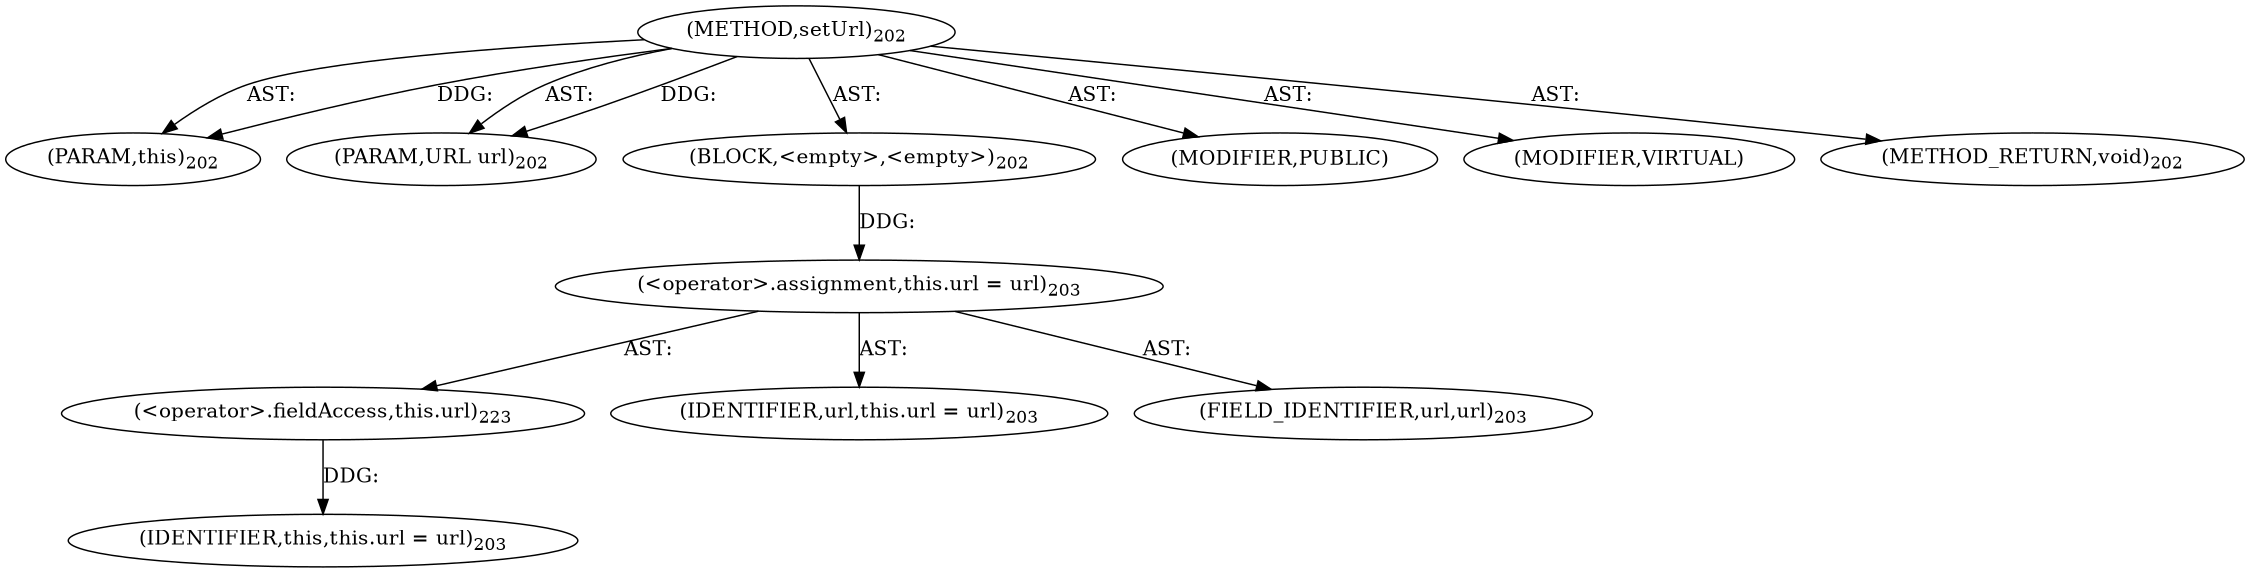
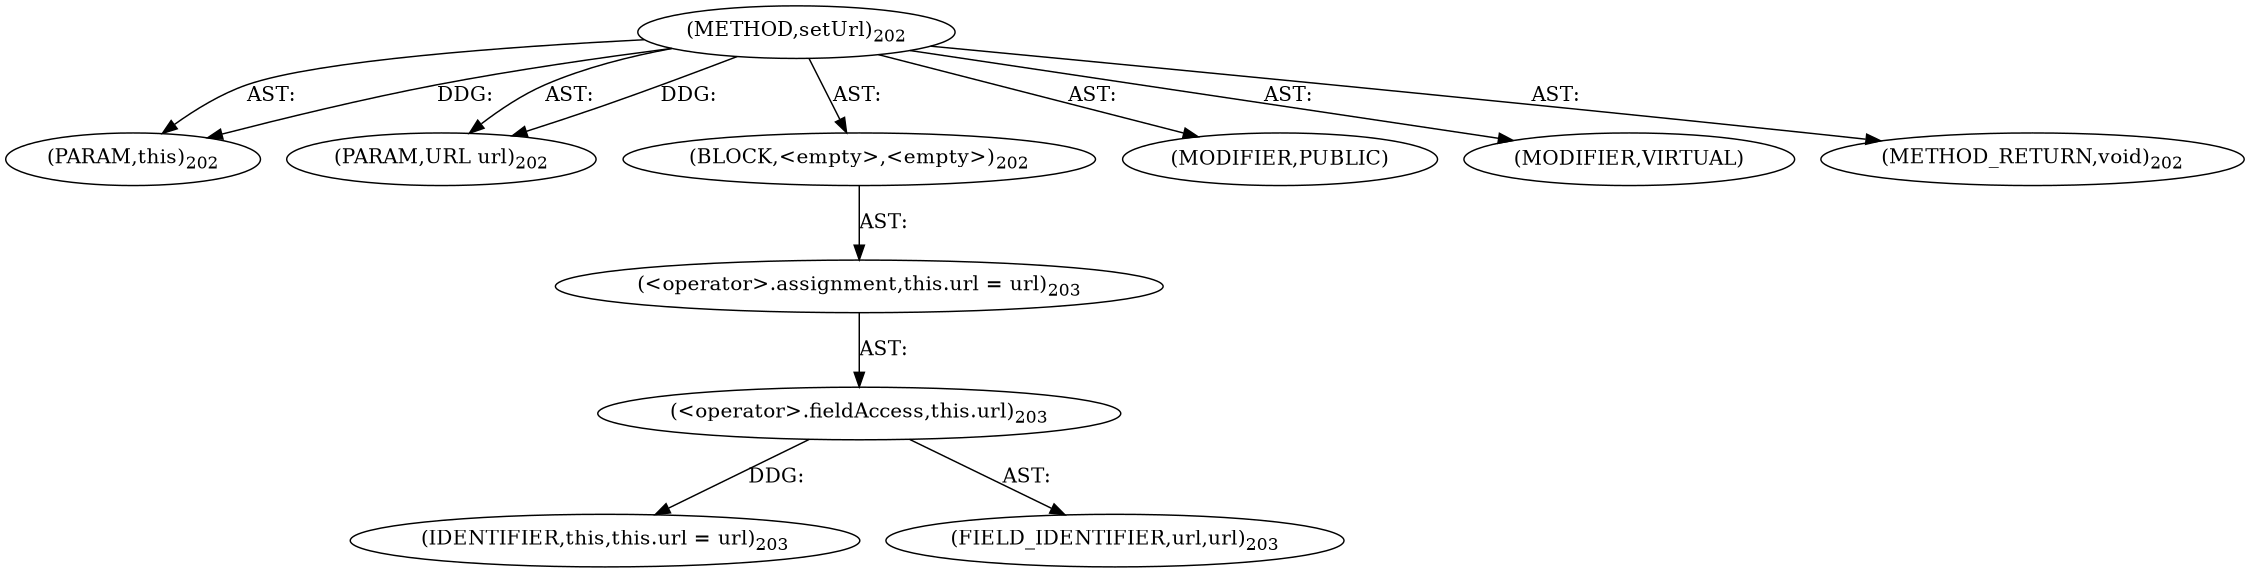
(891, 223) -> (887, 223)
(1106, 349) -> (981, 474)
(495, 411) -> (1032, 411)
(859, 413) -> none
